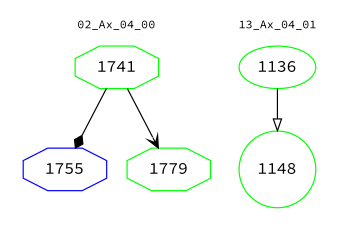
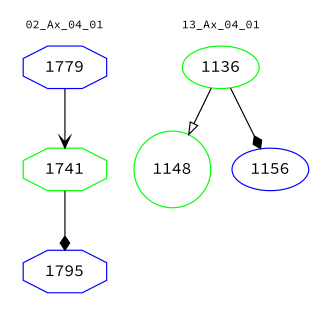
(117, 25) -> (65, 25)
(140, 113) -> (65, 112)
(65, 169) -> (65, 272)
(169, 169) -> (65, 67)
none -> (270, 169)
